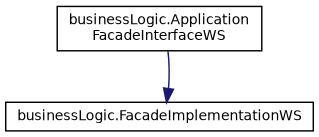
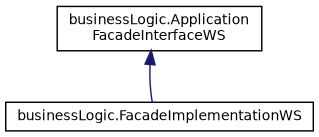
(169, 69) -> (150, 84)
